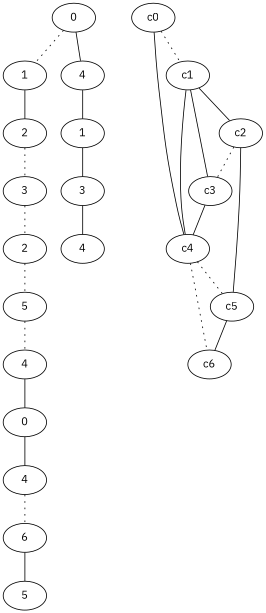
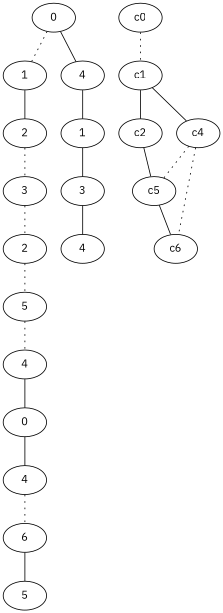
(164, 134) -> none
(210, 191) -> none
